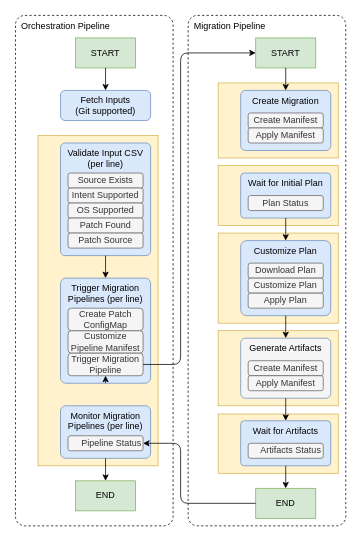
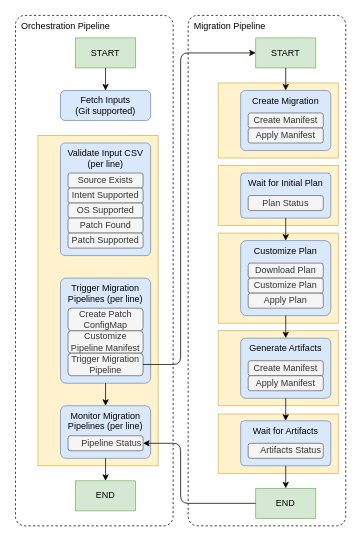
(105, 240) -> (105, 240)
(105, 264) -> none
(285, 349) -> (285, 349)
(105, 382) -> (105, 391)
